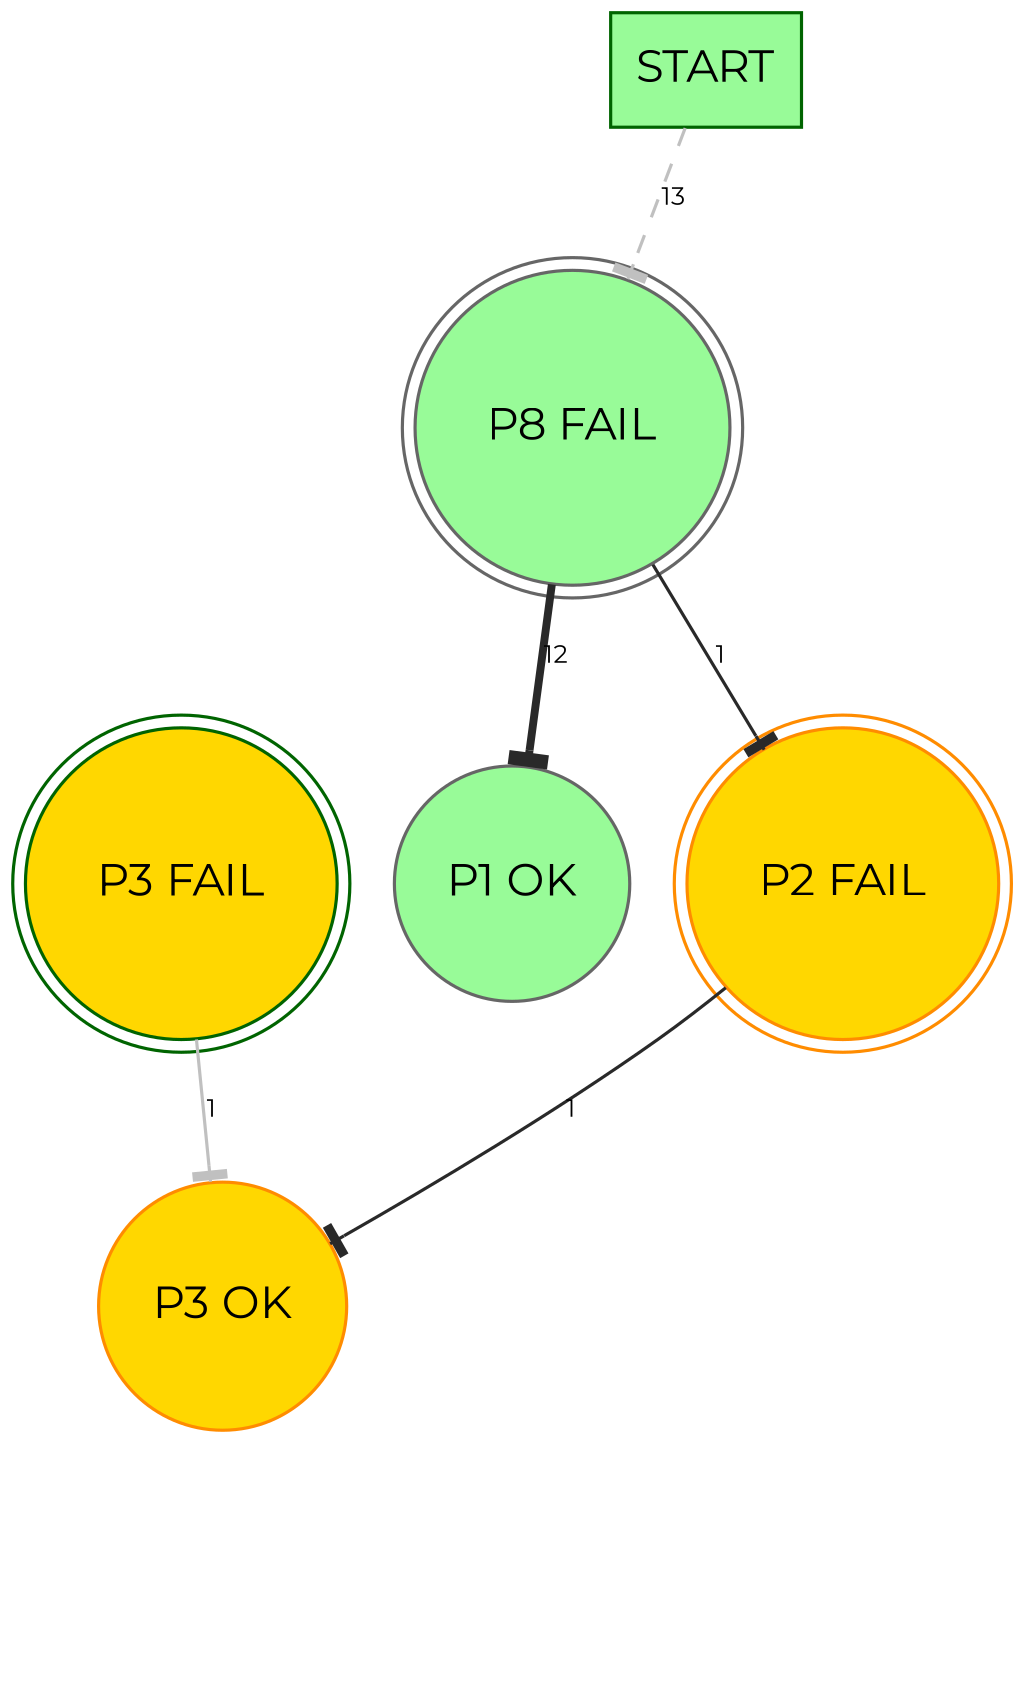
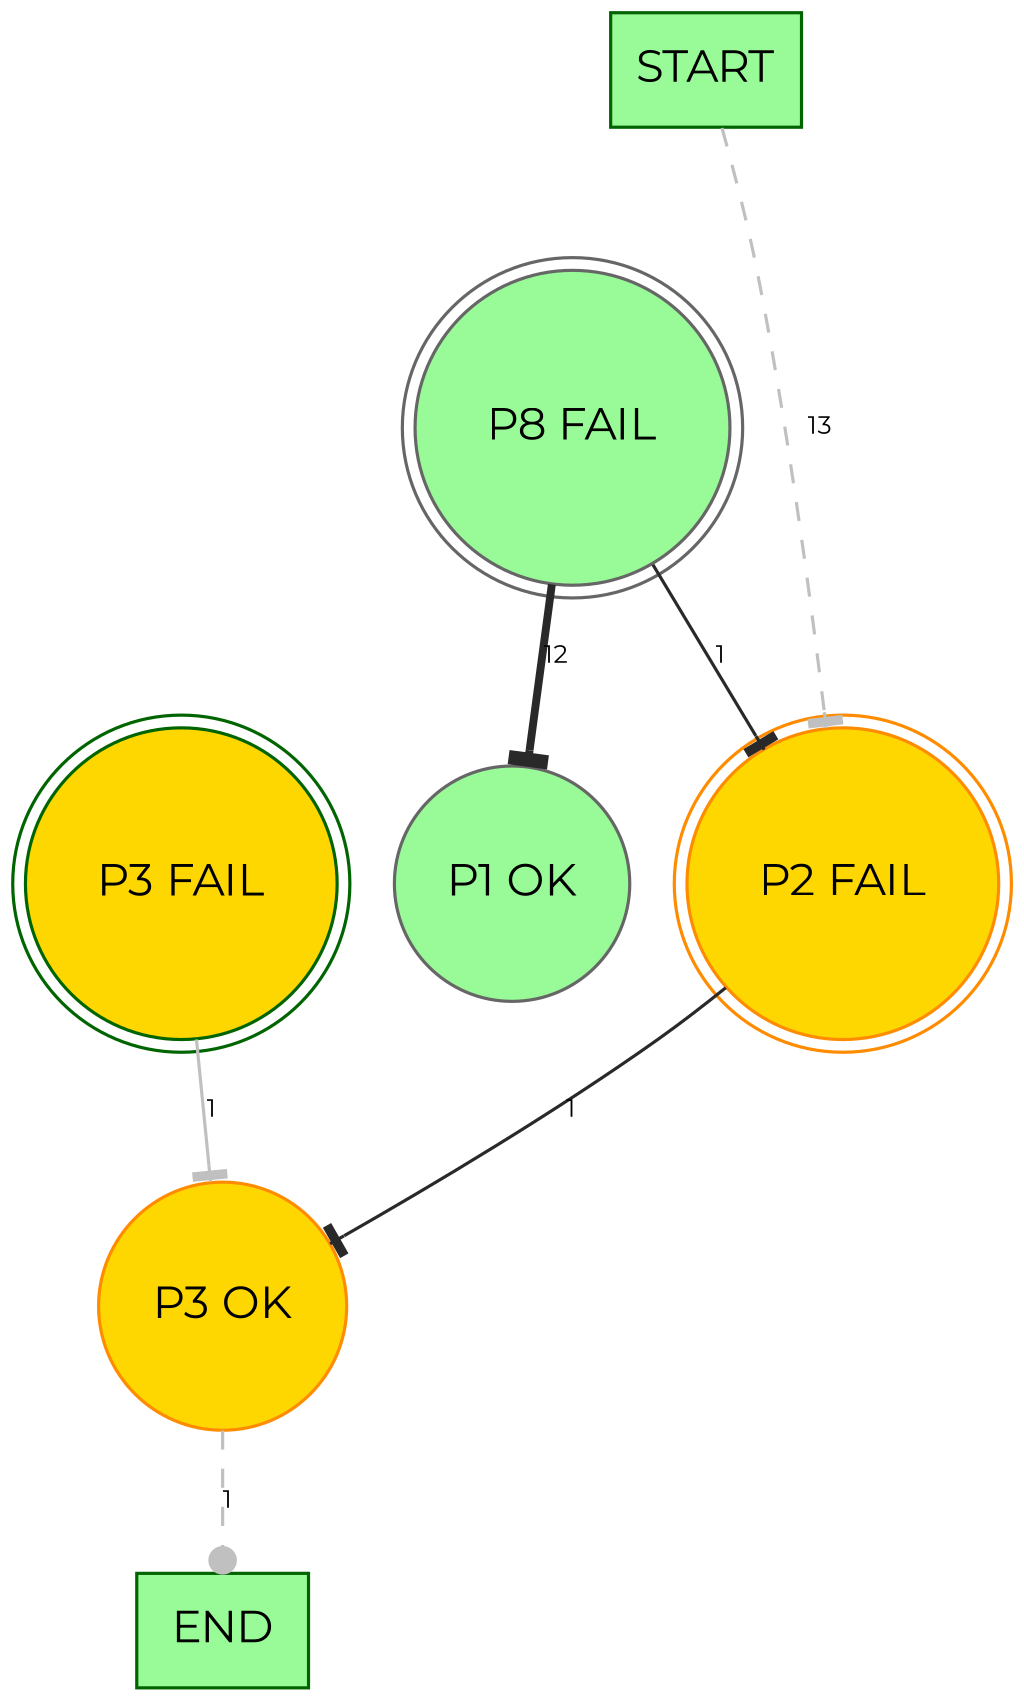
(659, 196) -> (783, 418)
none -> (223, 1631)
